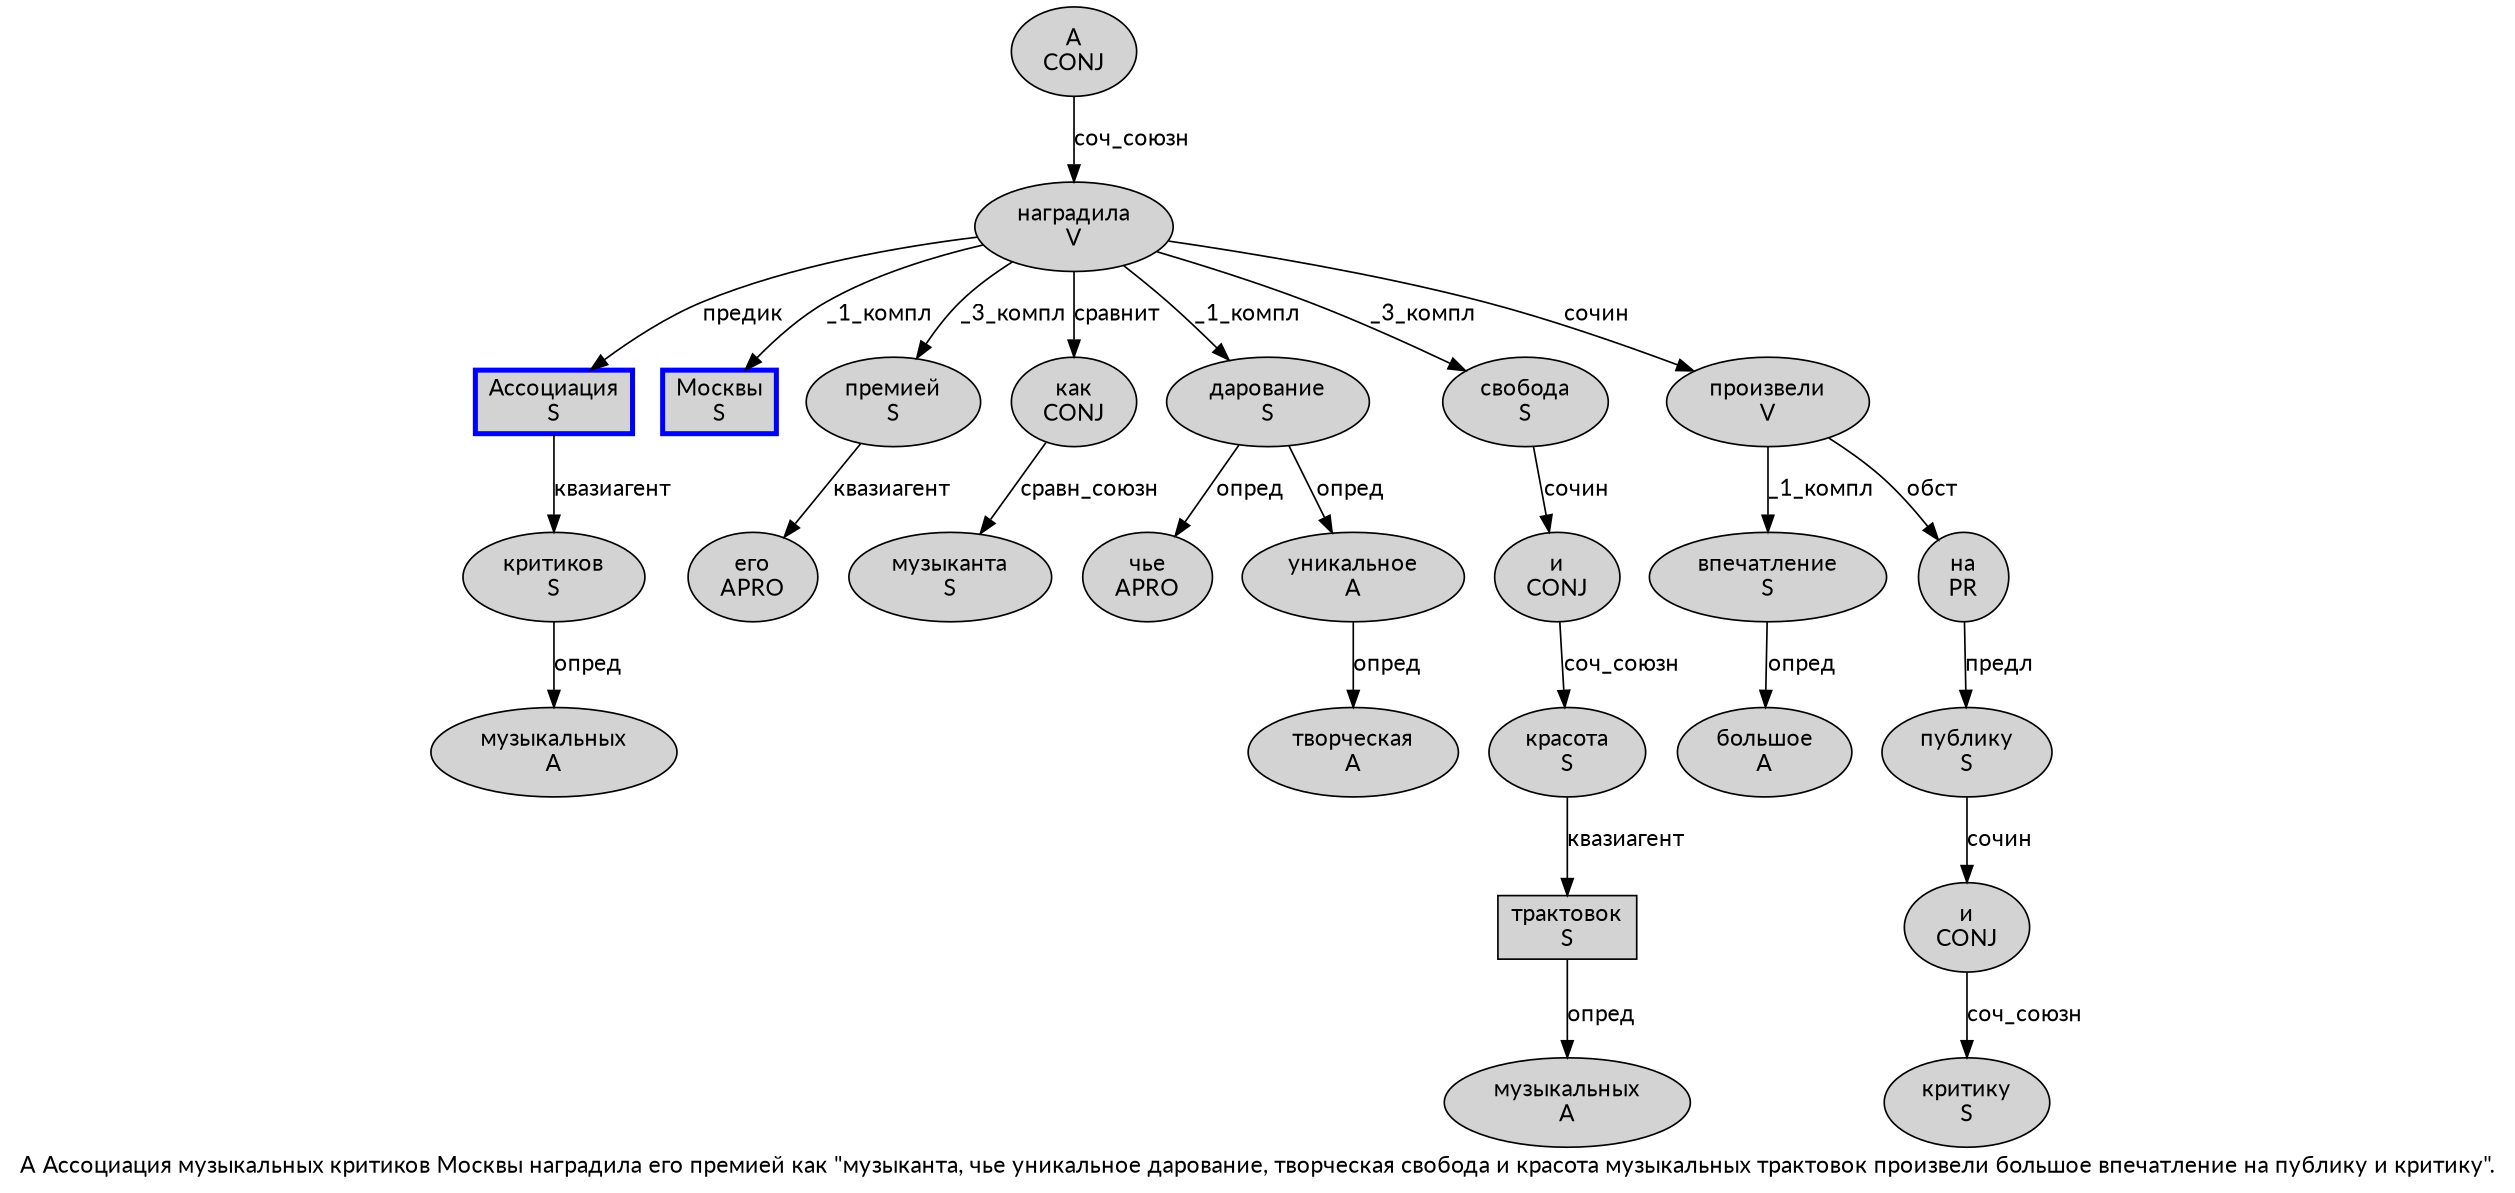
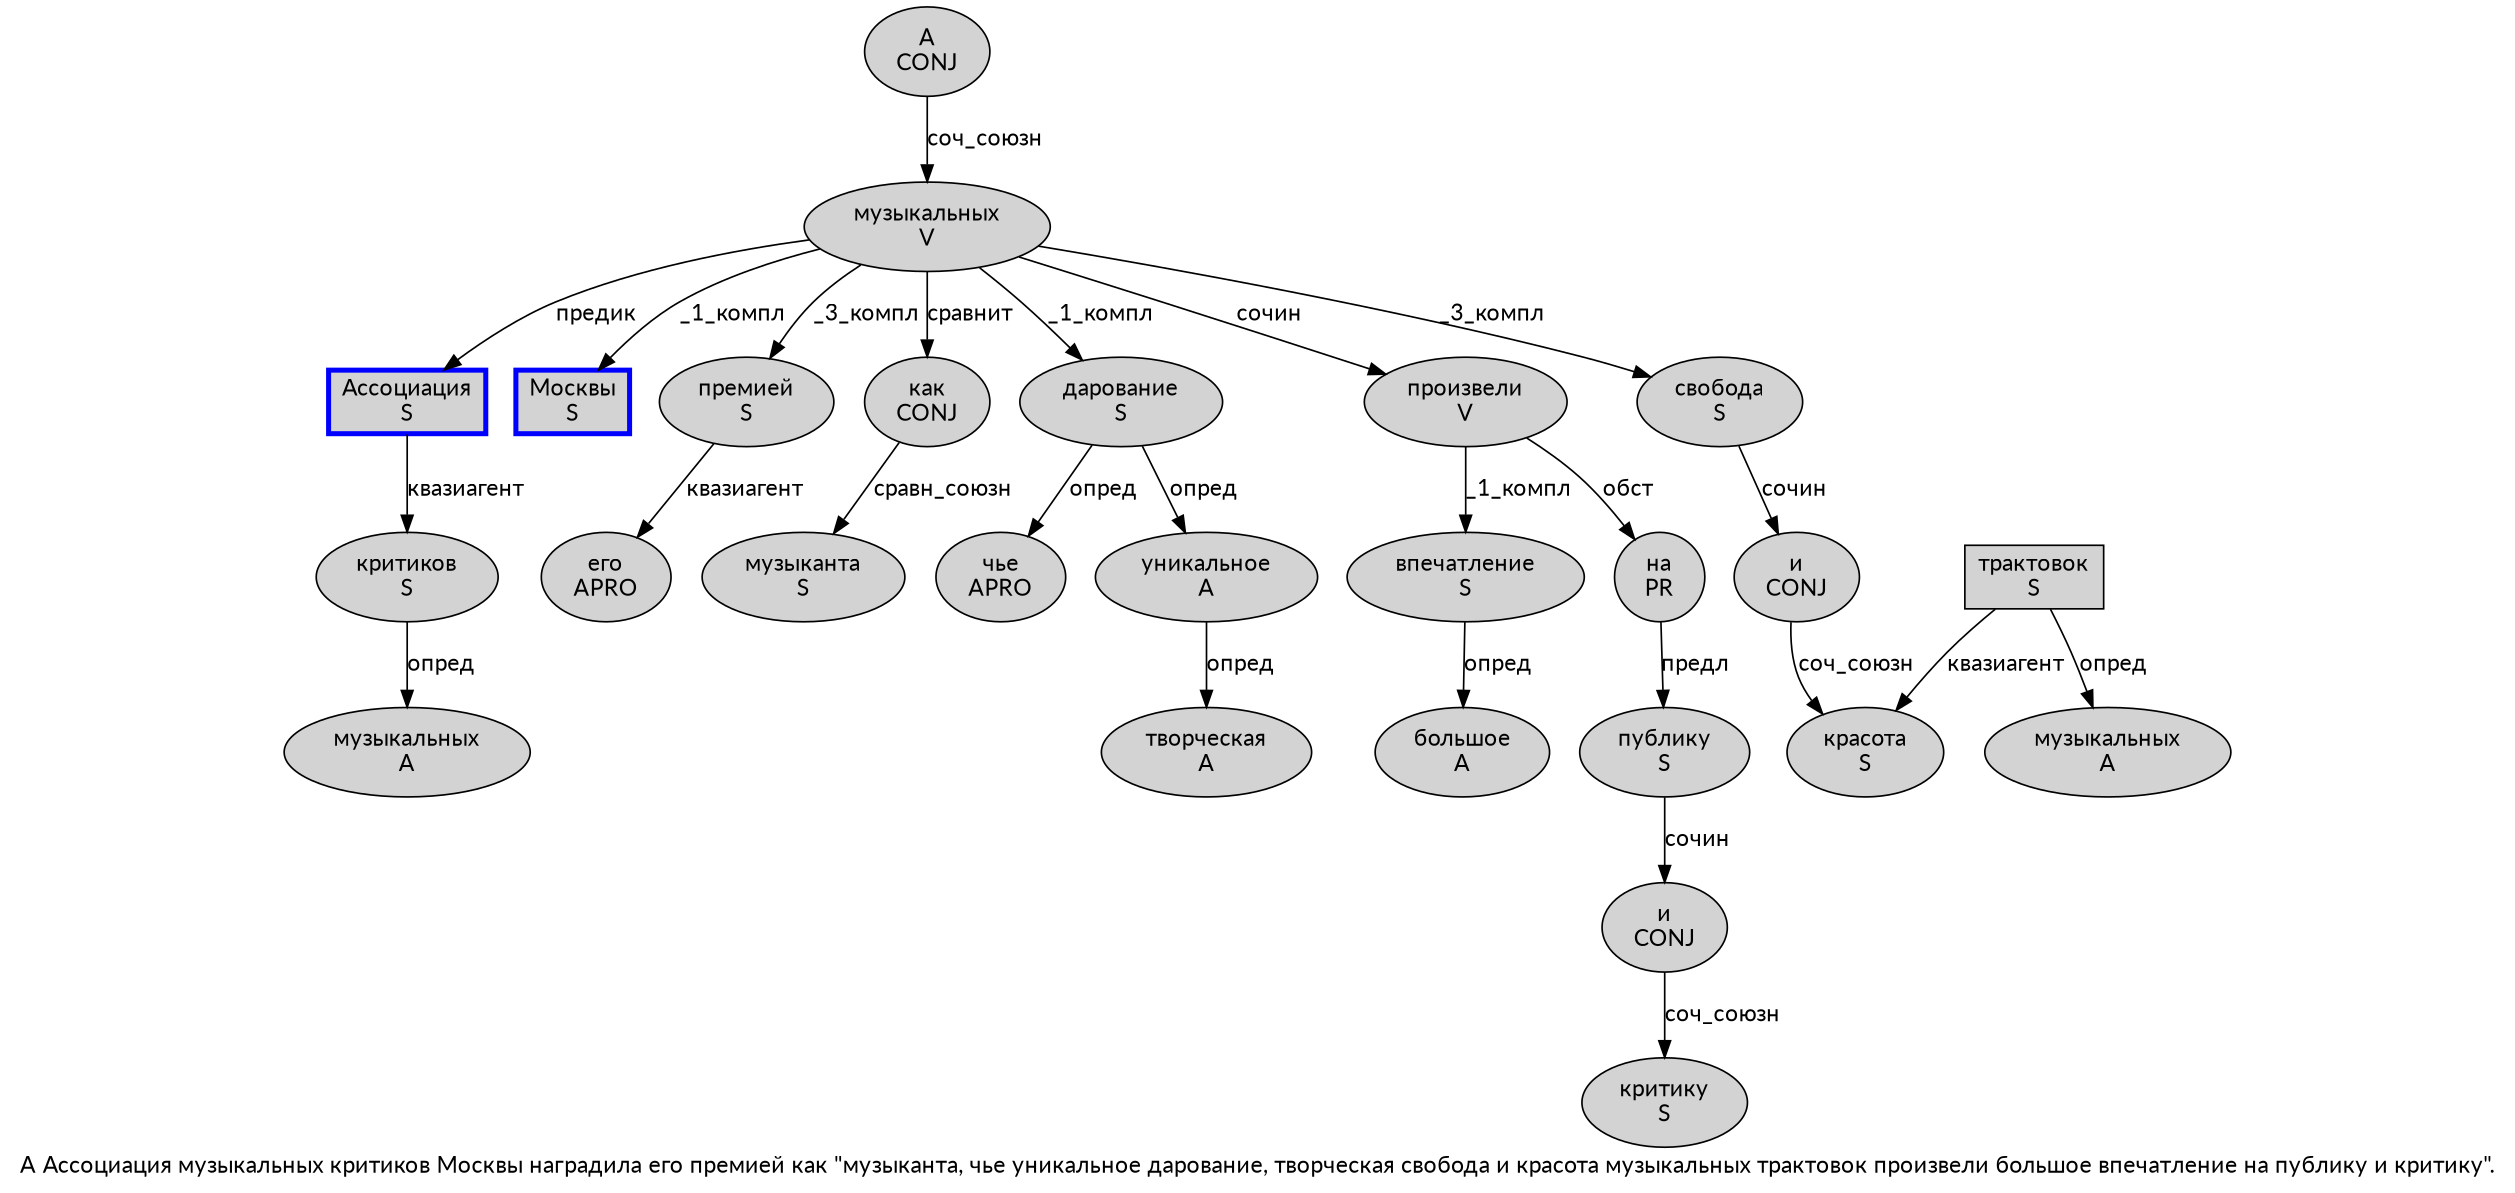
(1074, 227) -> (927, 227)
(1567, 838) -> (1949, 651)
